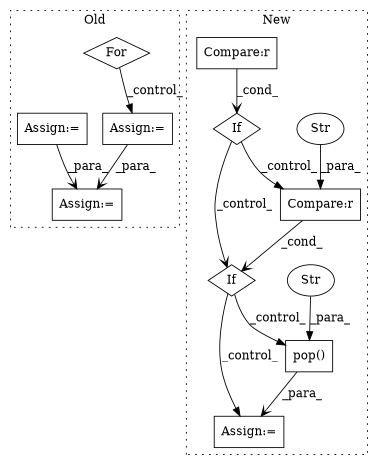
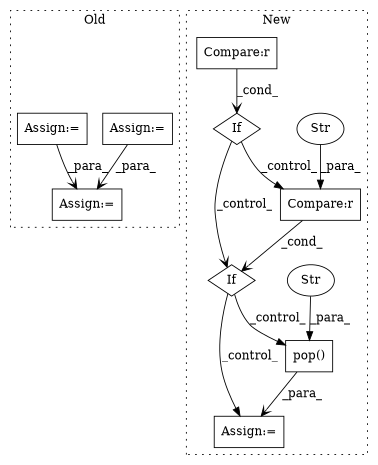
(117, 53) -> none
